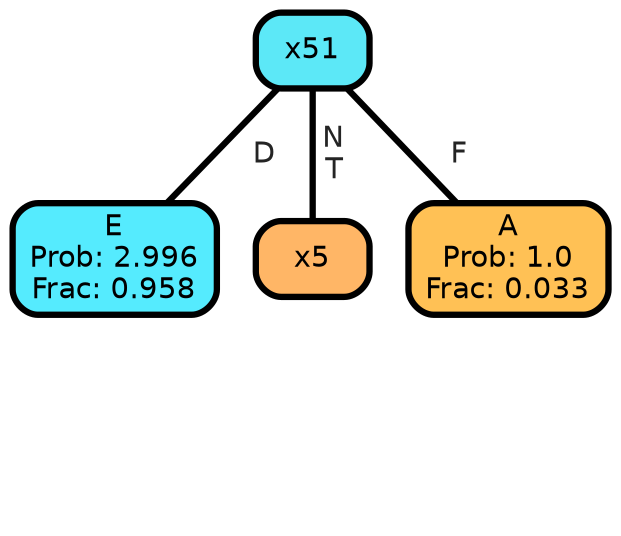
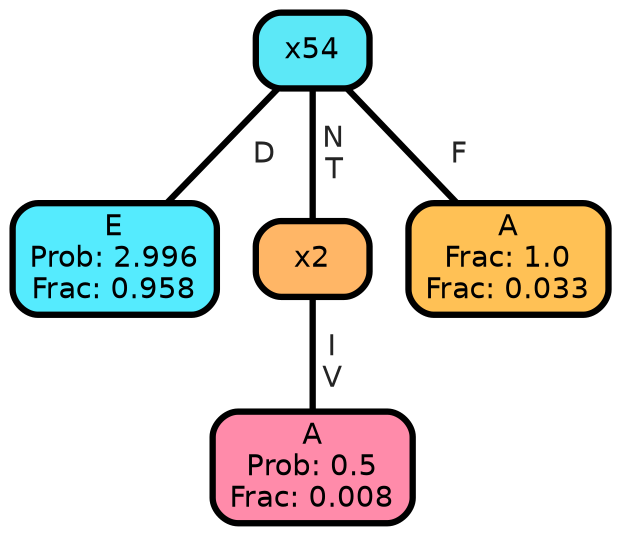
(313, 51) -> (313, 51)
(313, 259) -> (313, 259)
(508, 259) -> (508, 259)
none -> (313, 467)
